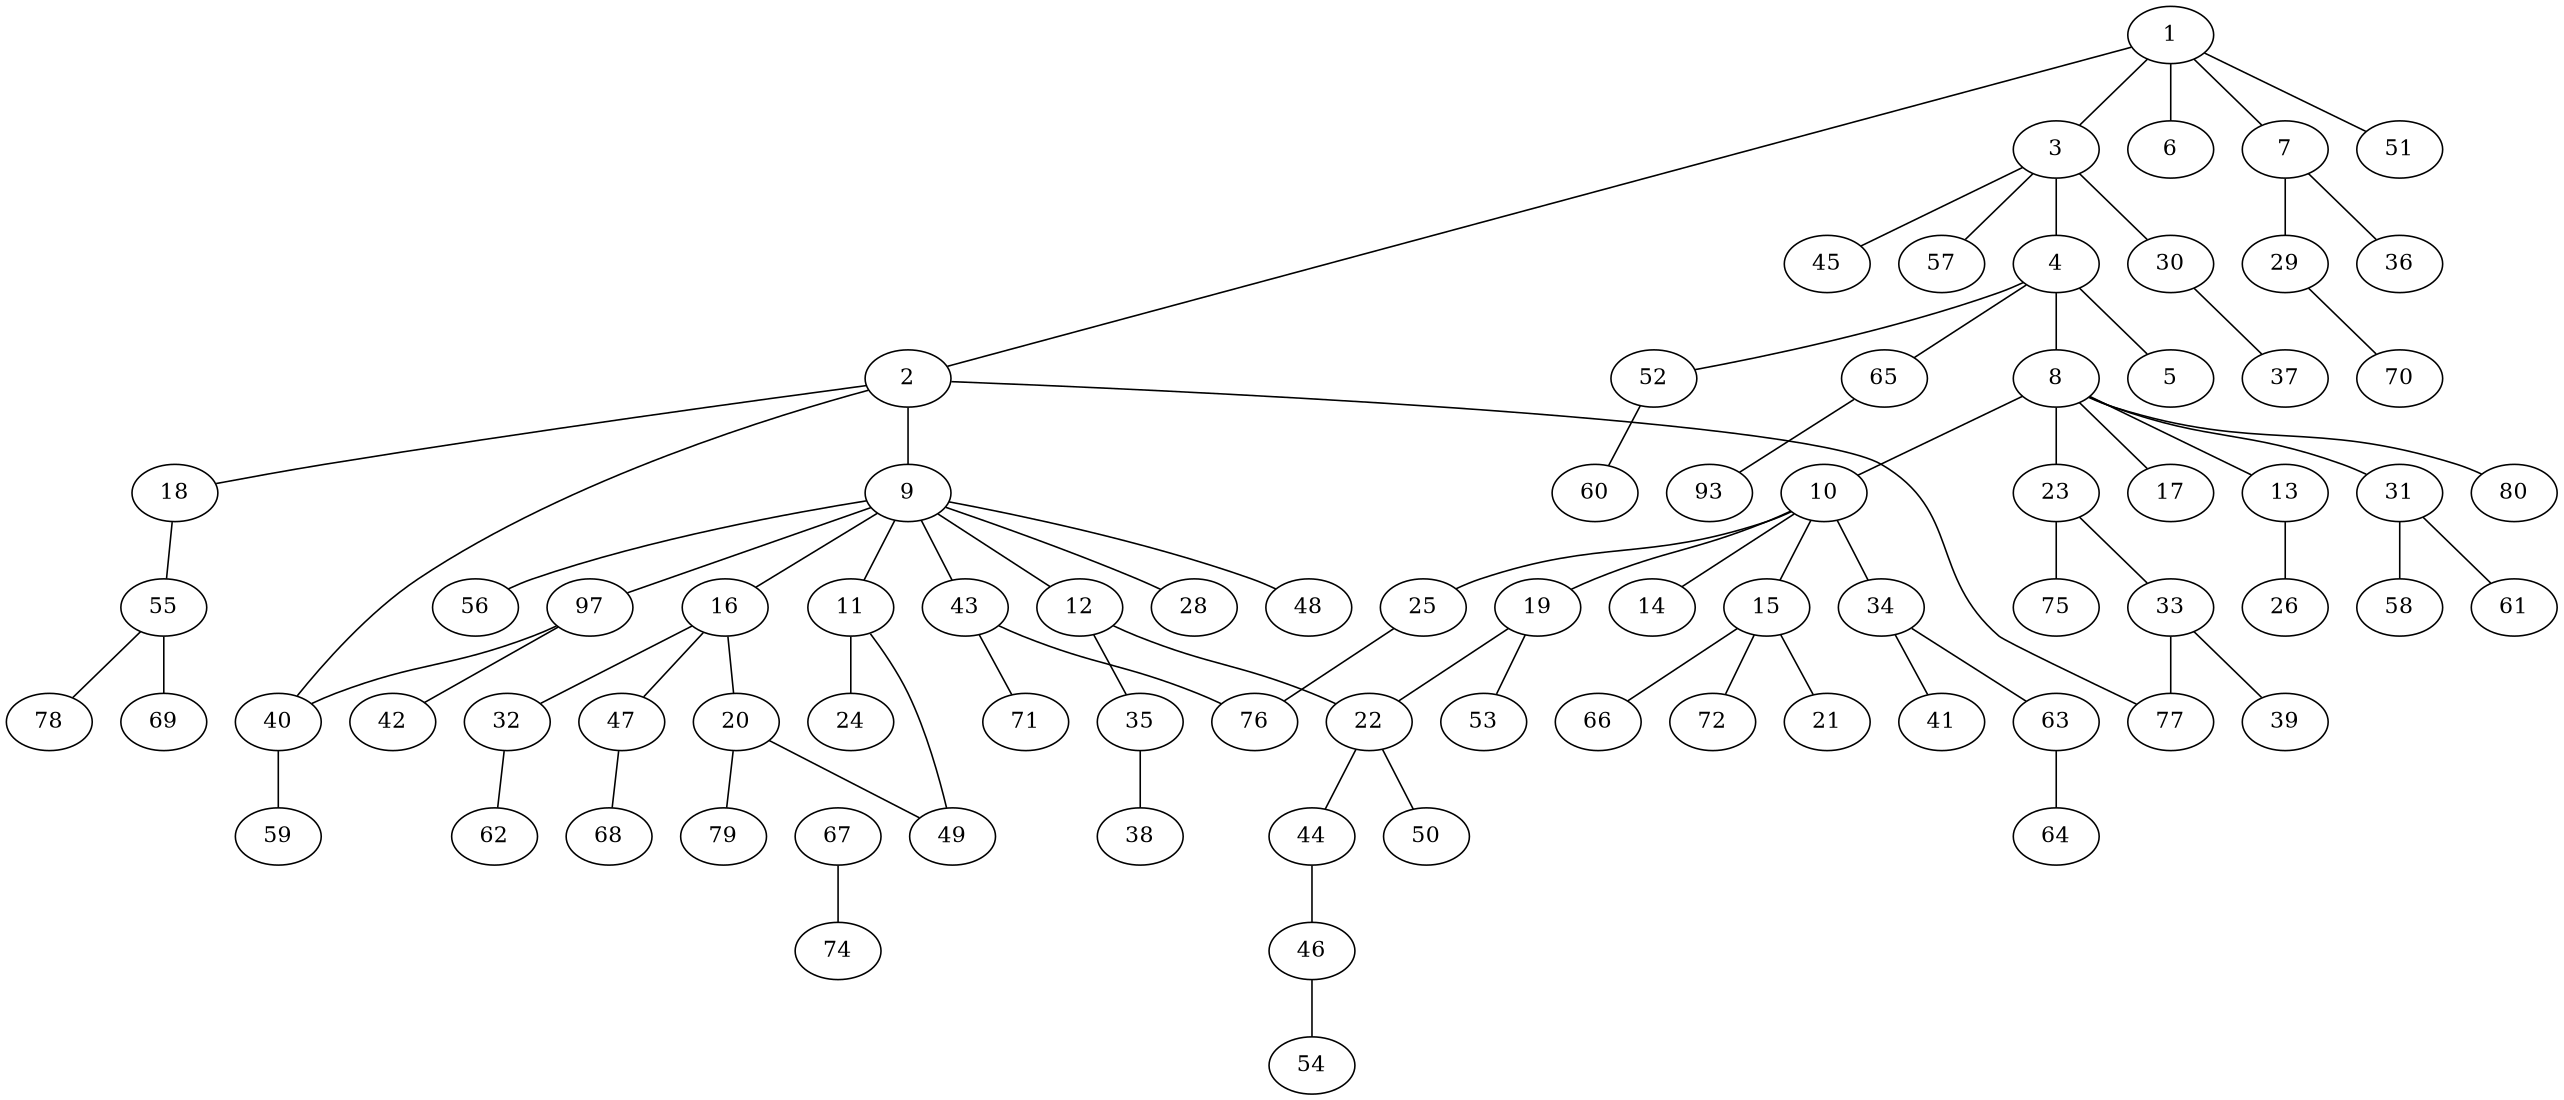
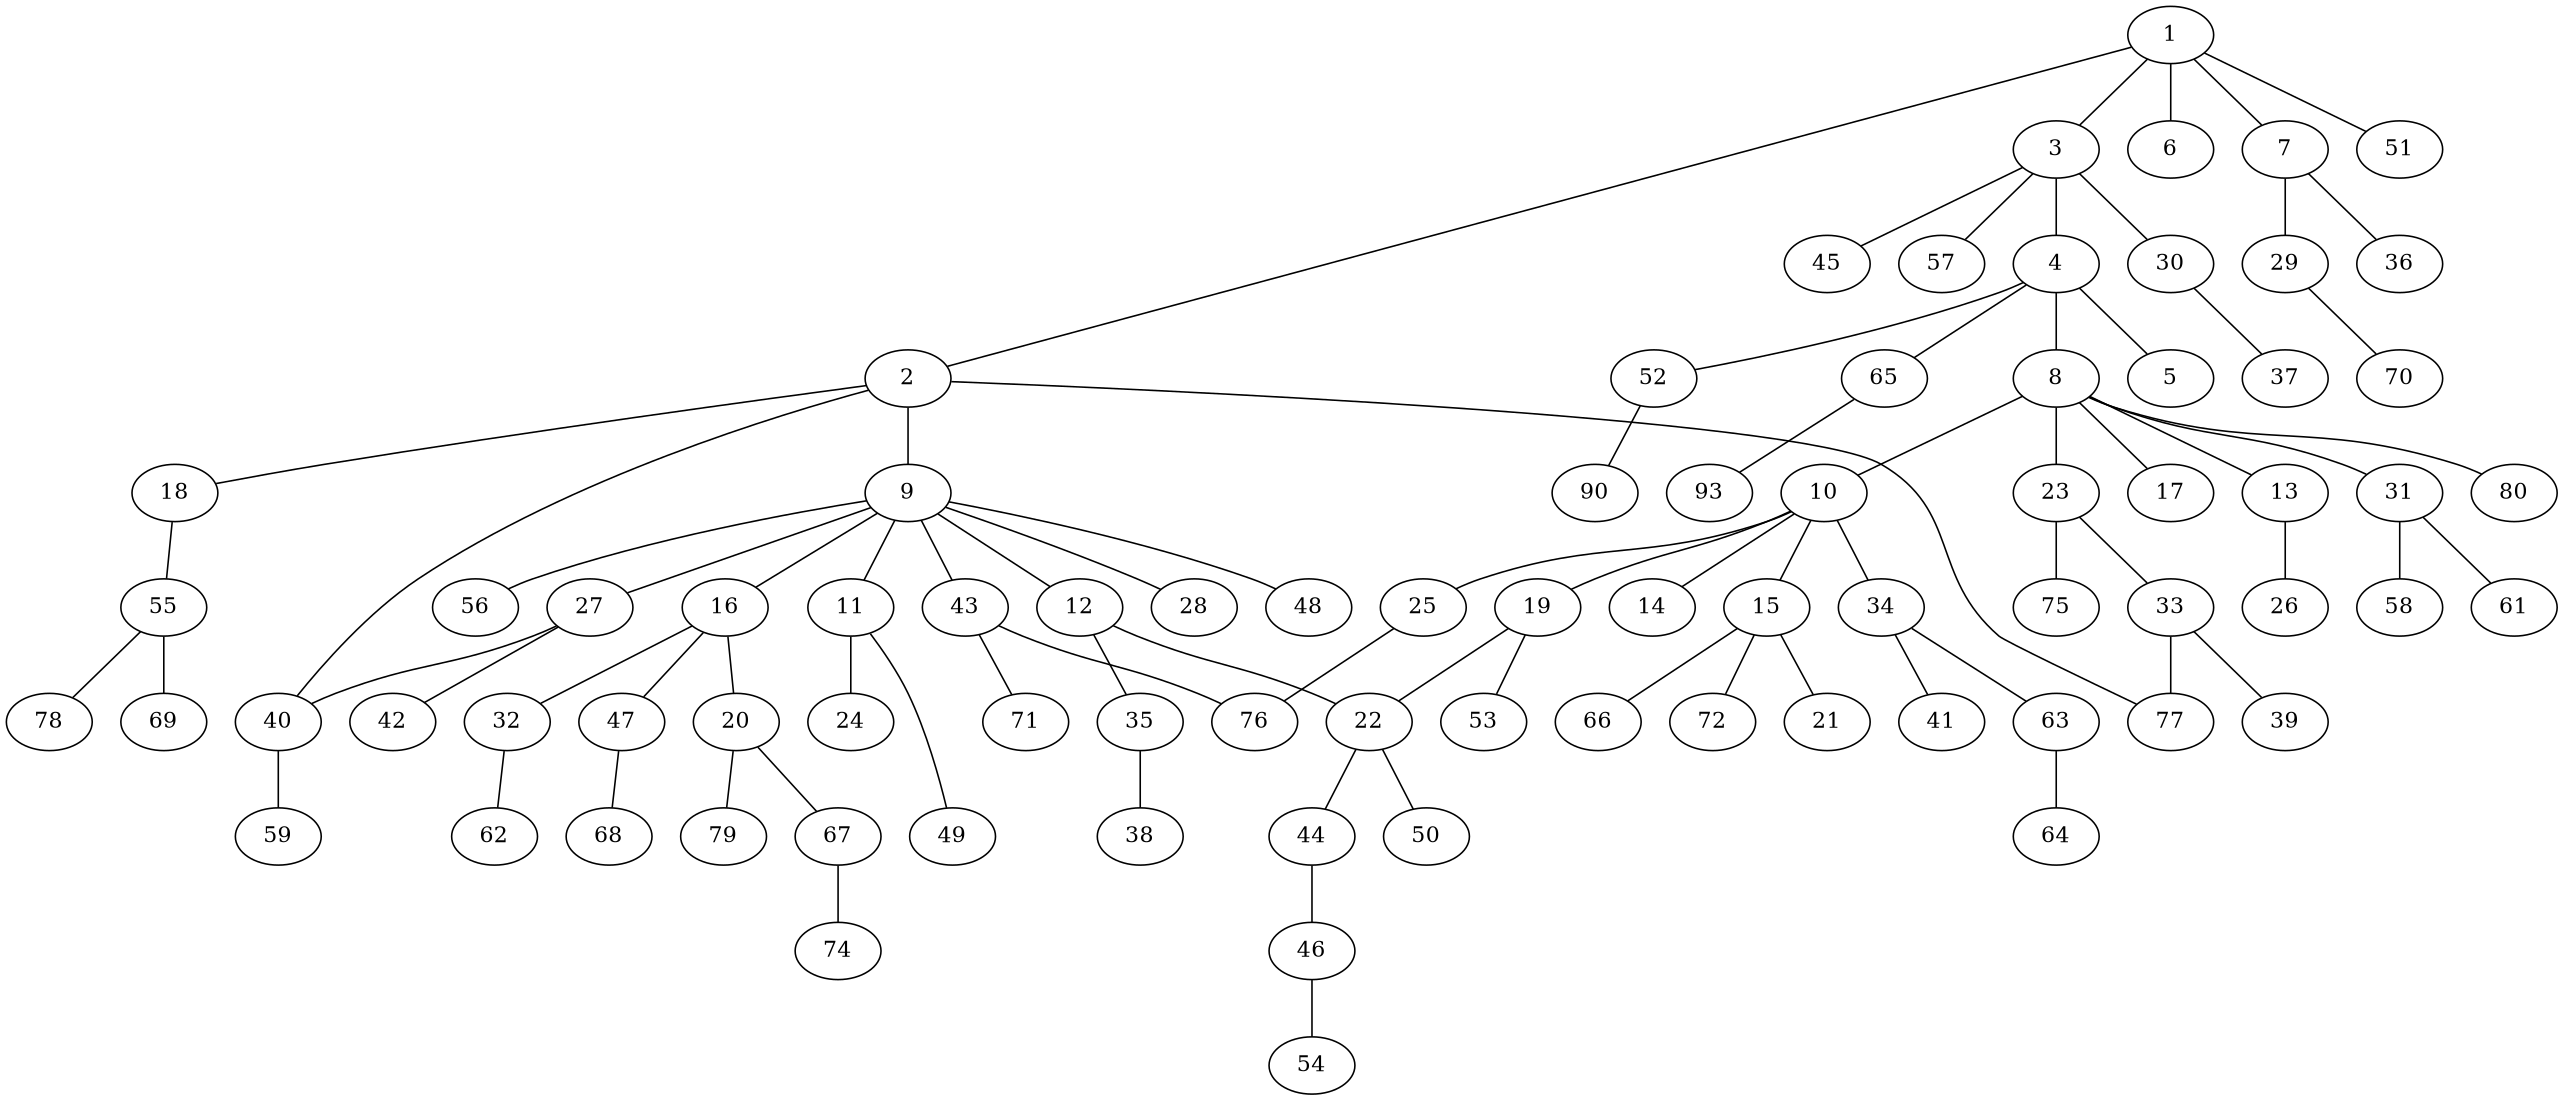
(1595, 493) -> (1595, 493)
(590, 607) -> (590, 607)
(844, 779) -> (787, 779)
